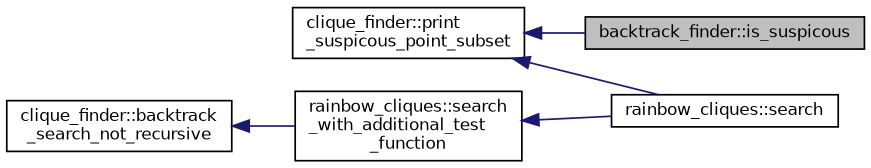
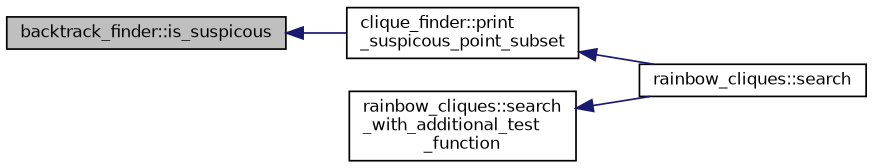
(564, 33) -> (325, 33)
(119, 126) -> none
